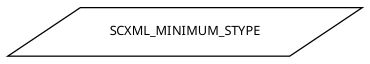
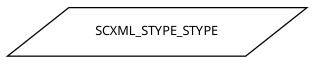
(185, 32) -> (157, 32)
